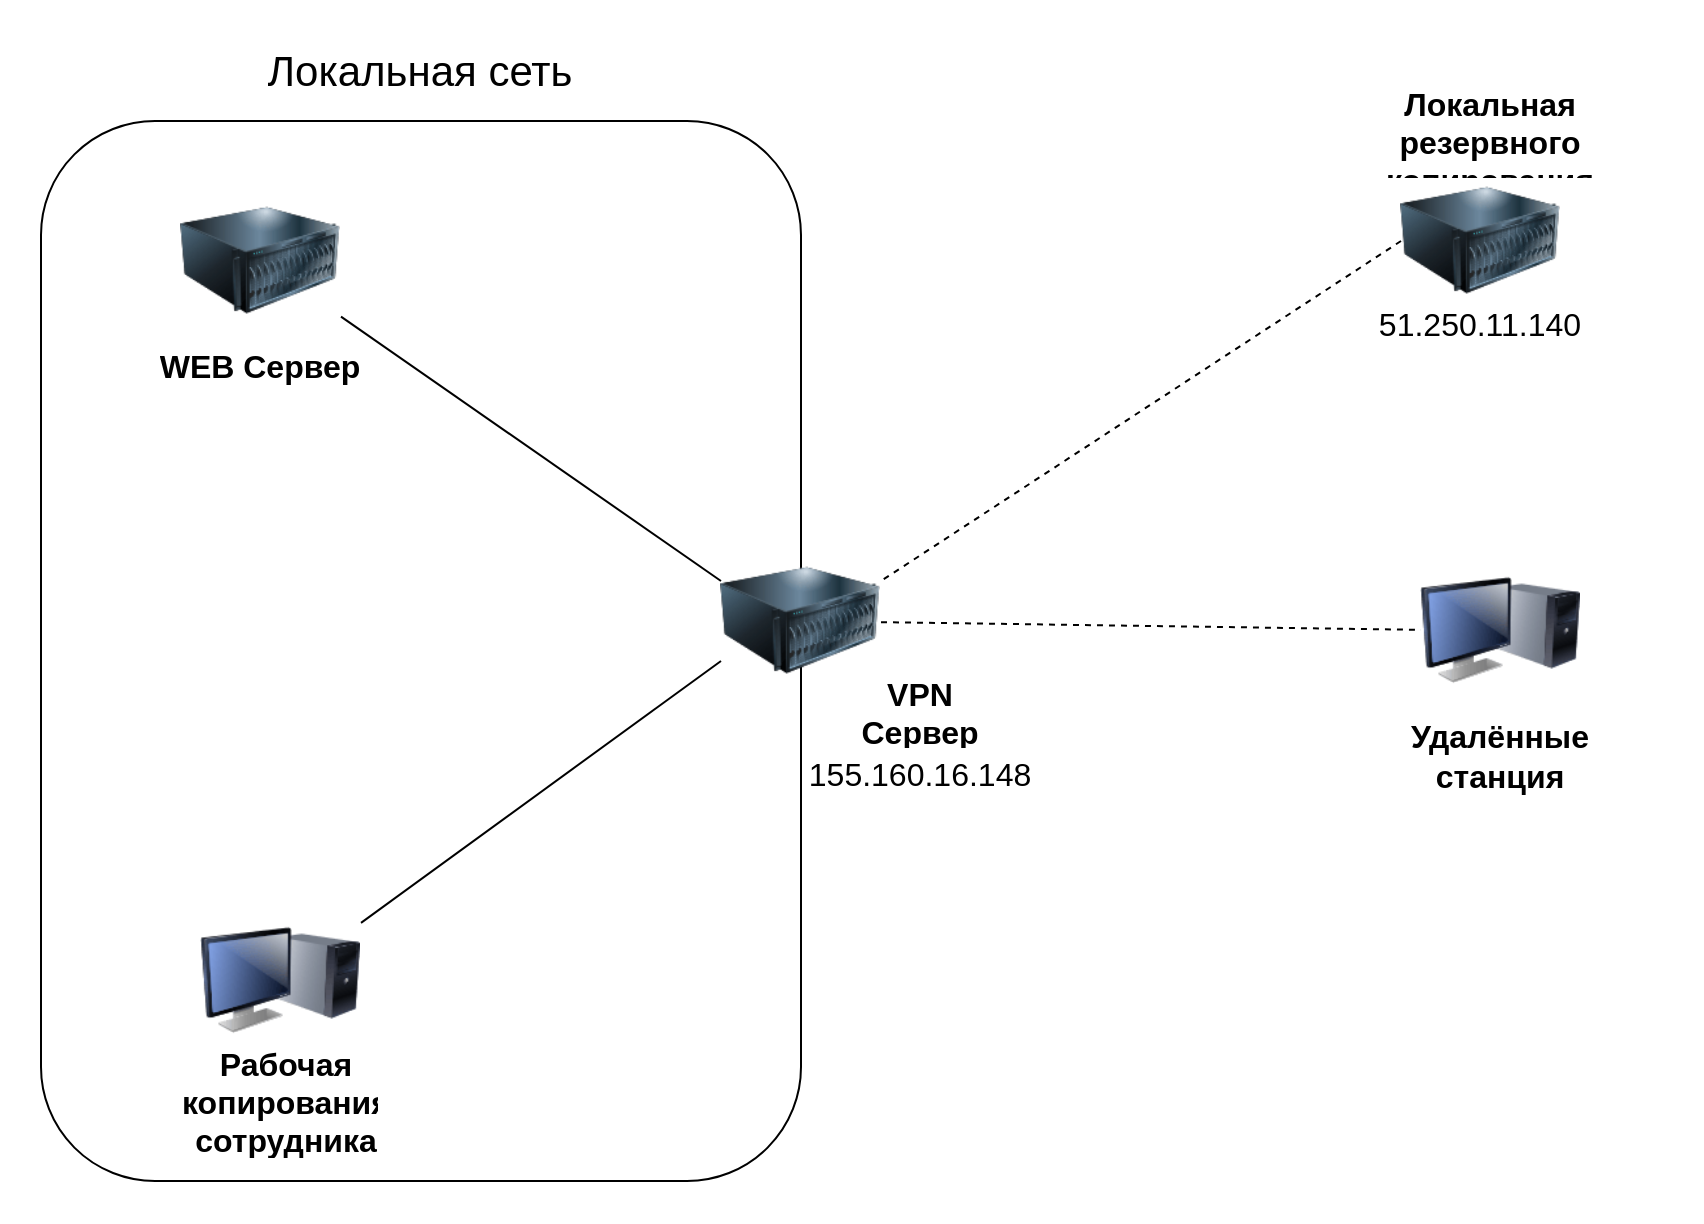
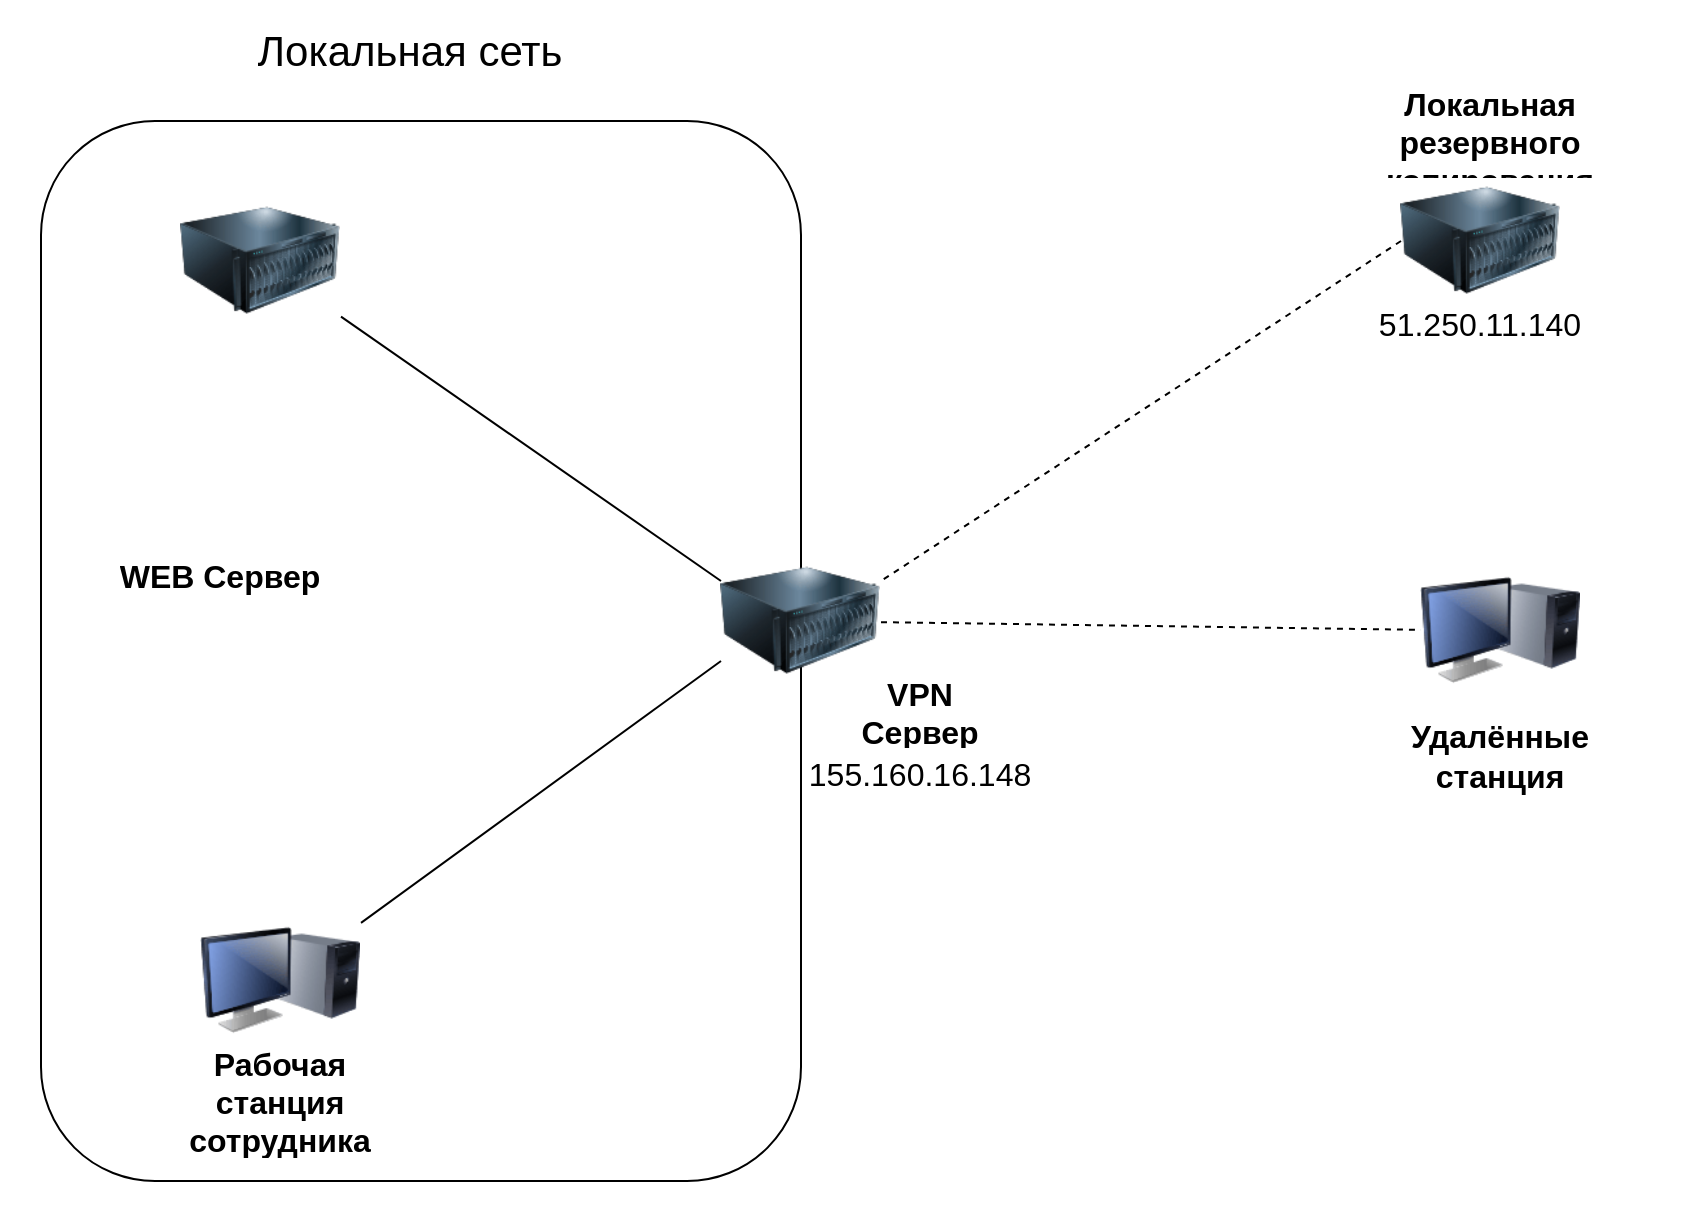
(421, 71) -> (411, 51)
(261, 366) -> (221, 576)
(281, 1101) -> (281, 1101)
